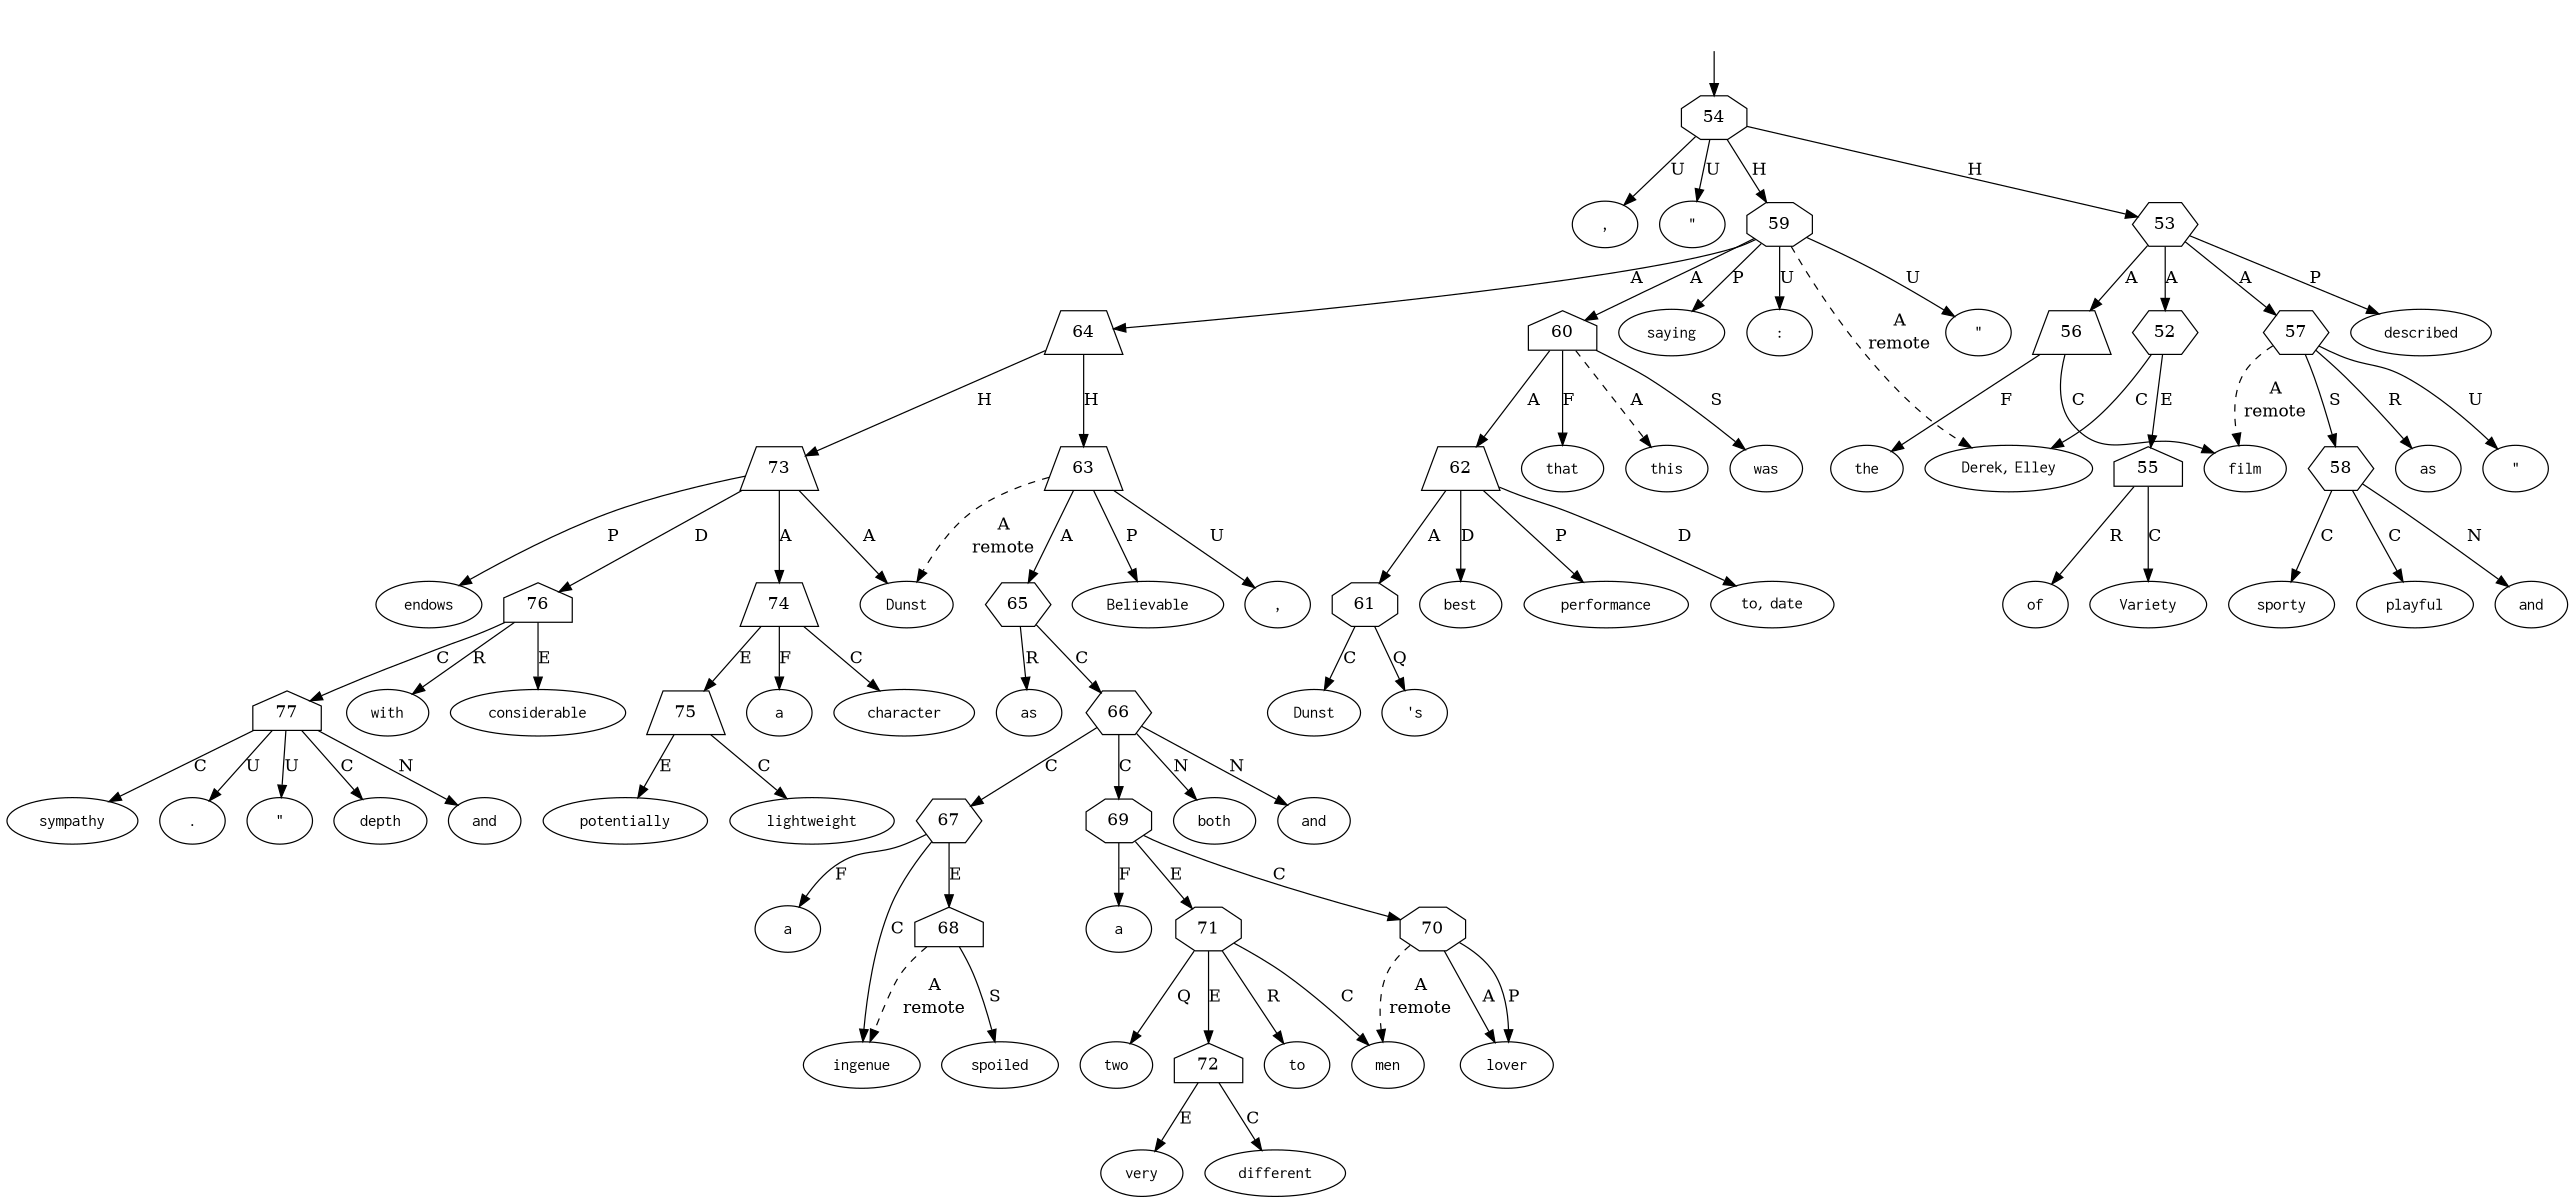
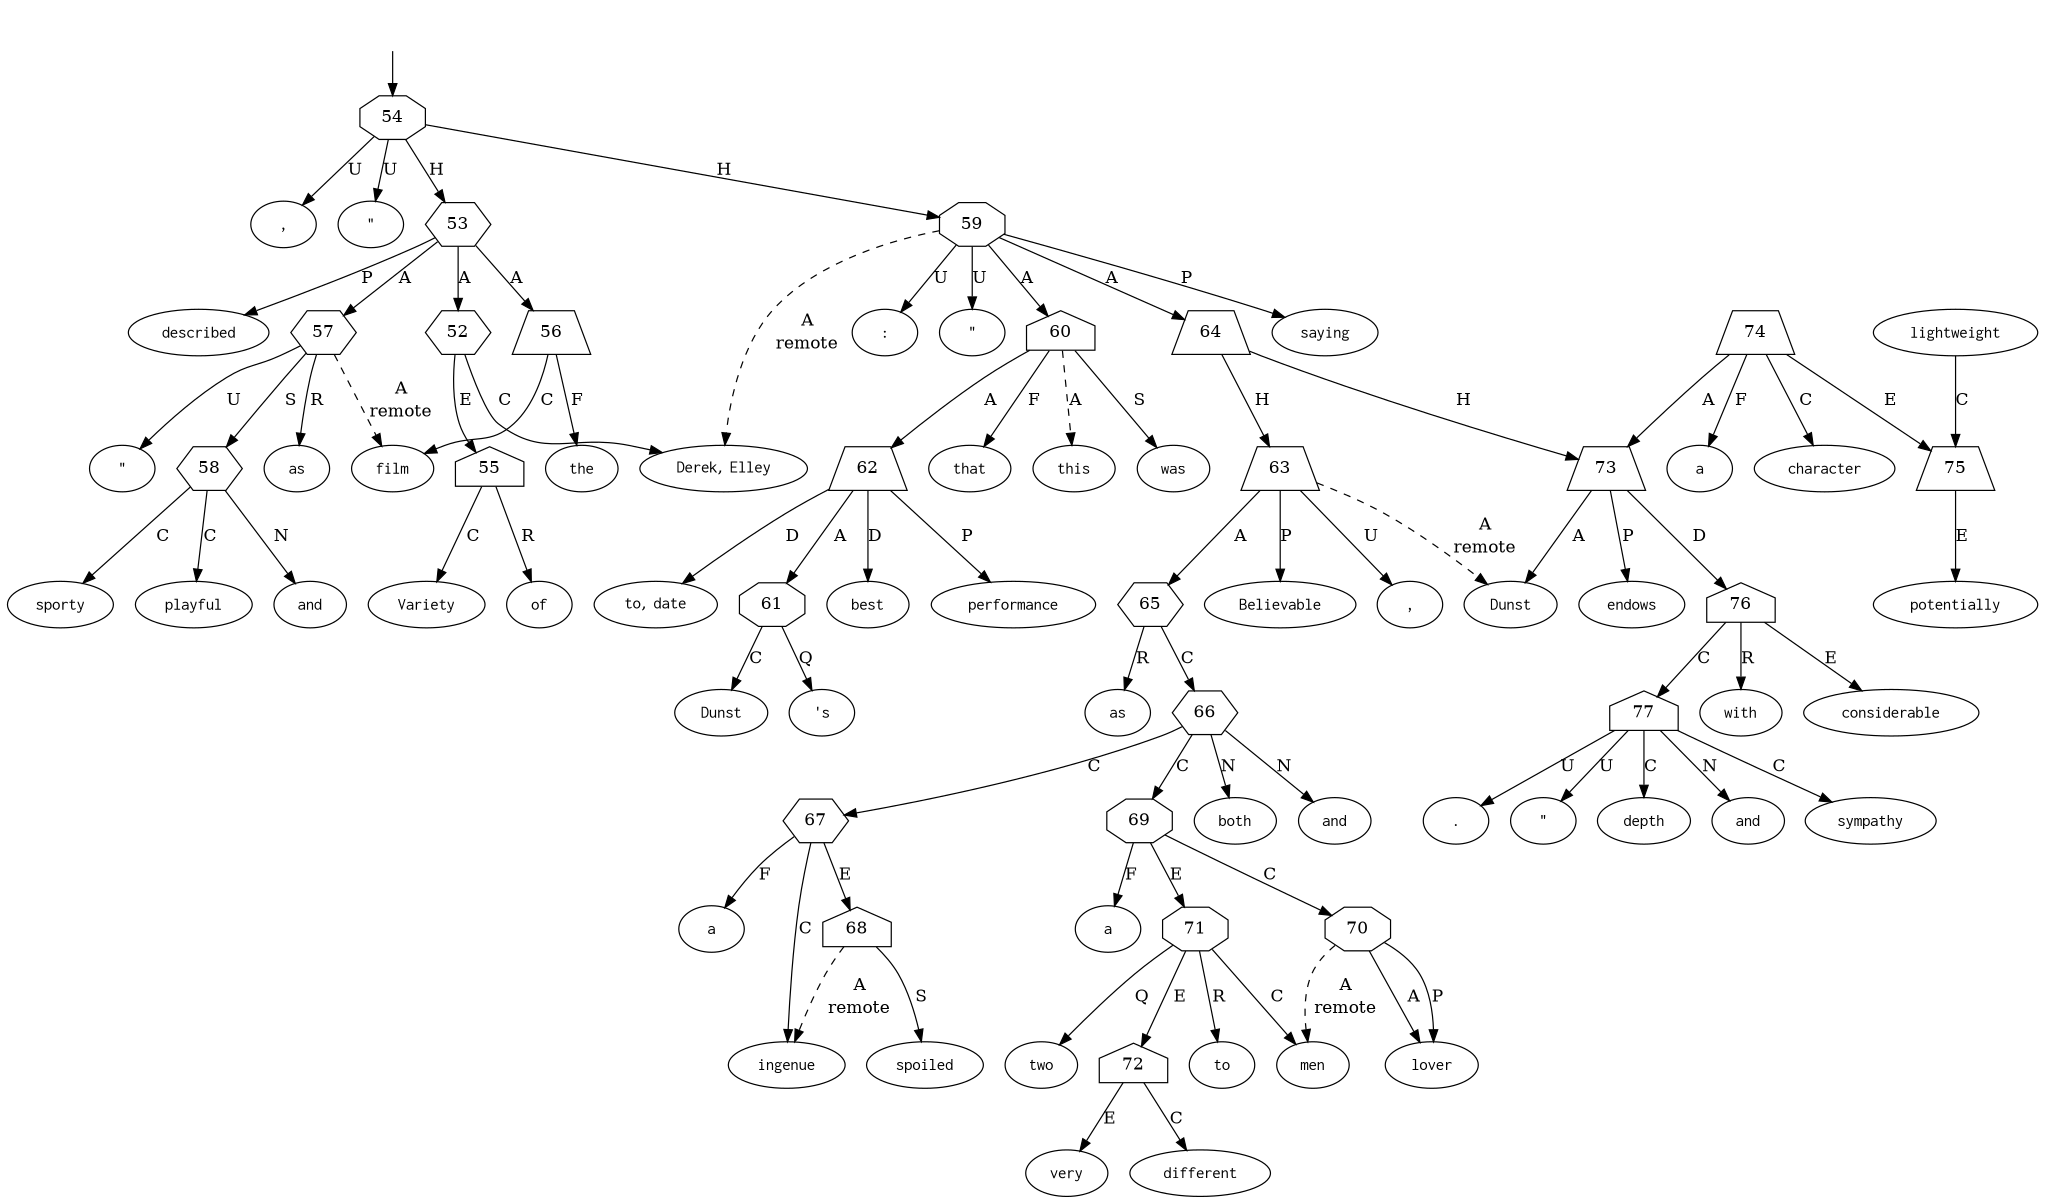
(779, 531) -> (1682, 395)
(744, 763) -> (1956, 395)
